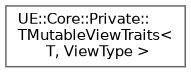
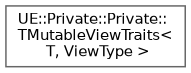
(96, 36) -> (96, 36)
